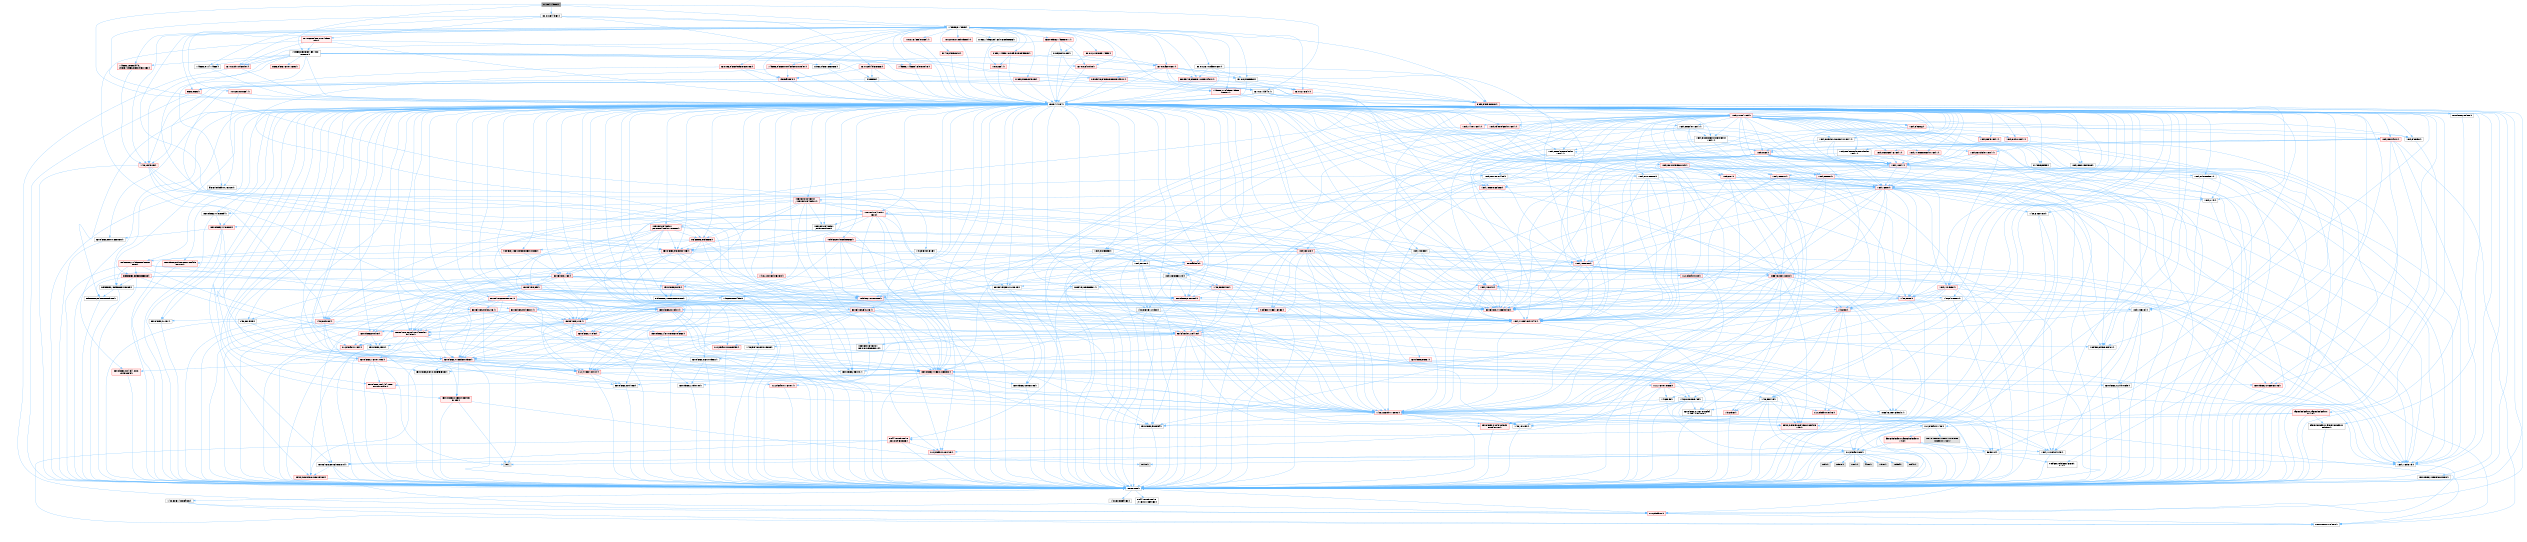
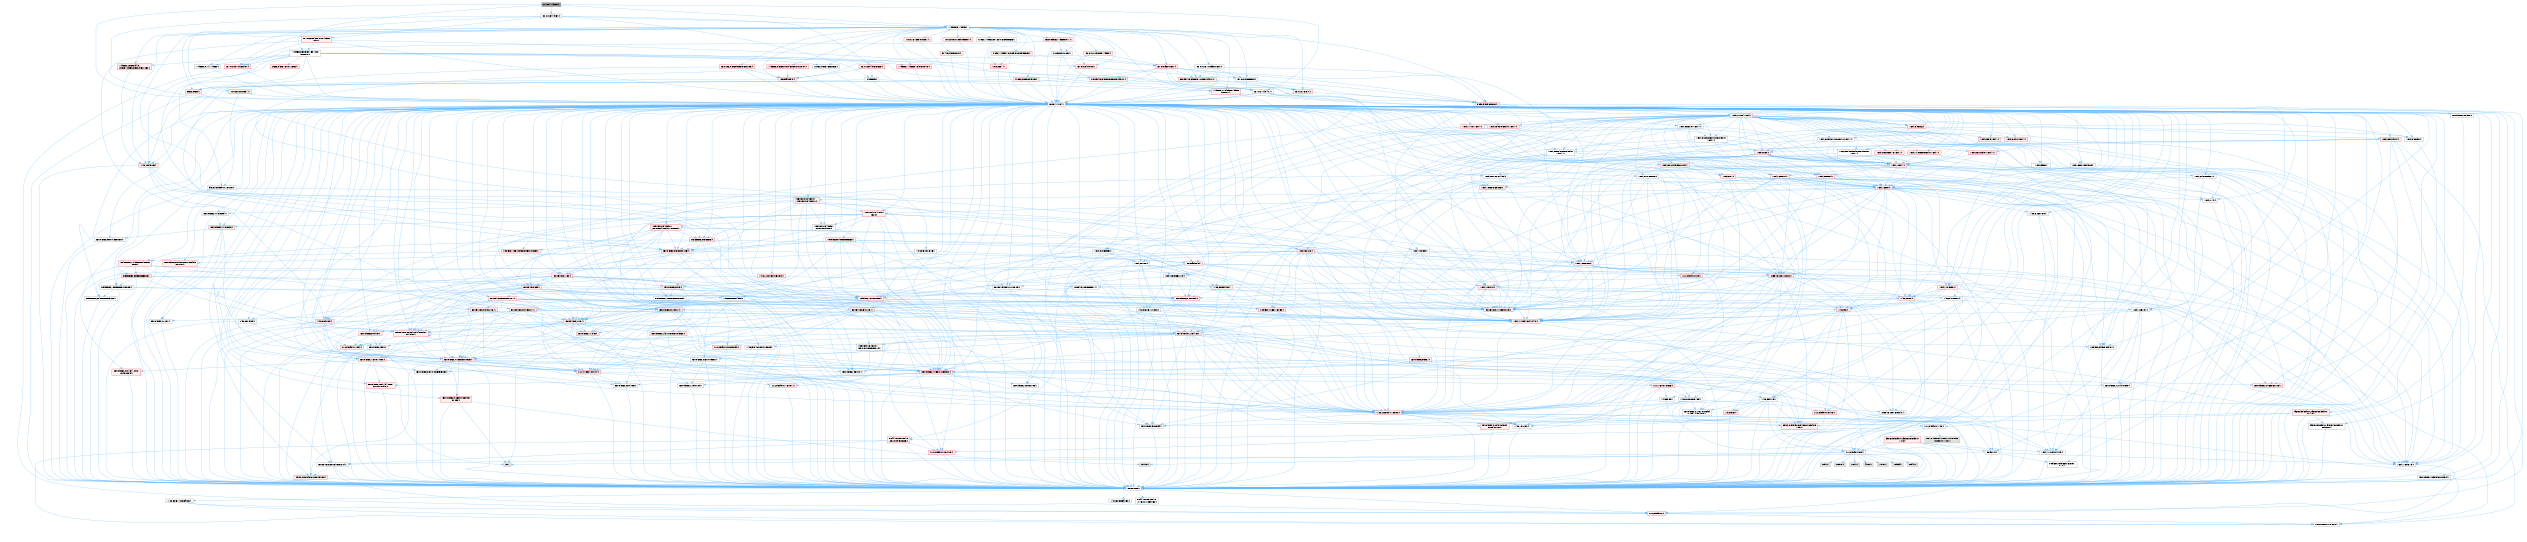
(2041, 165) -> (2041, 165)
(1184, 319) -> (1322, 356)
